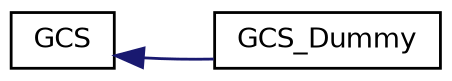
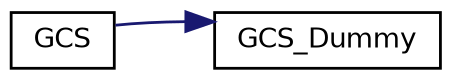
(179, 59) -> (150, 23)
